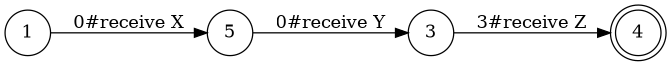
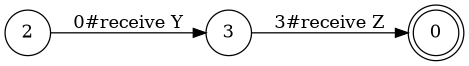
(28, 33) -> none
(230, 33) -> (28, 33)
(638, 33) -> (436, 33)
